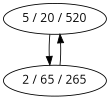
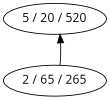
(49, 45) -> none
